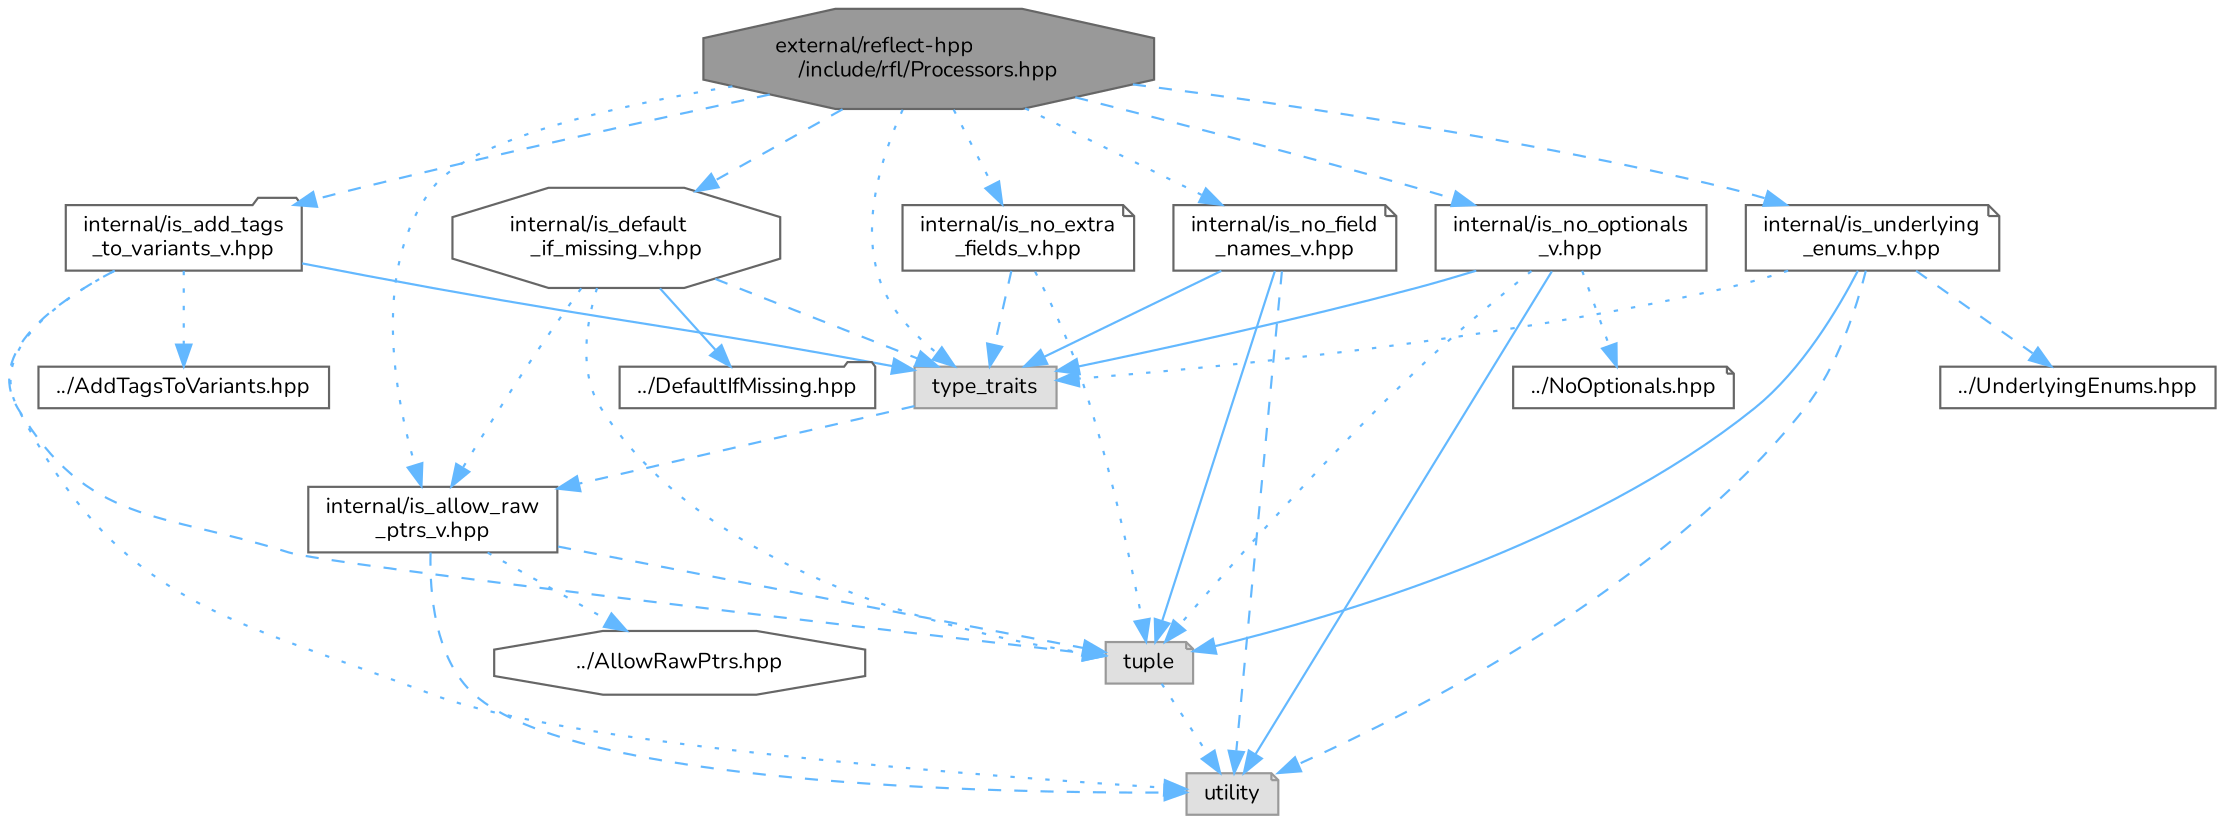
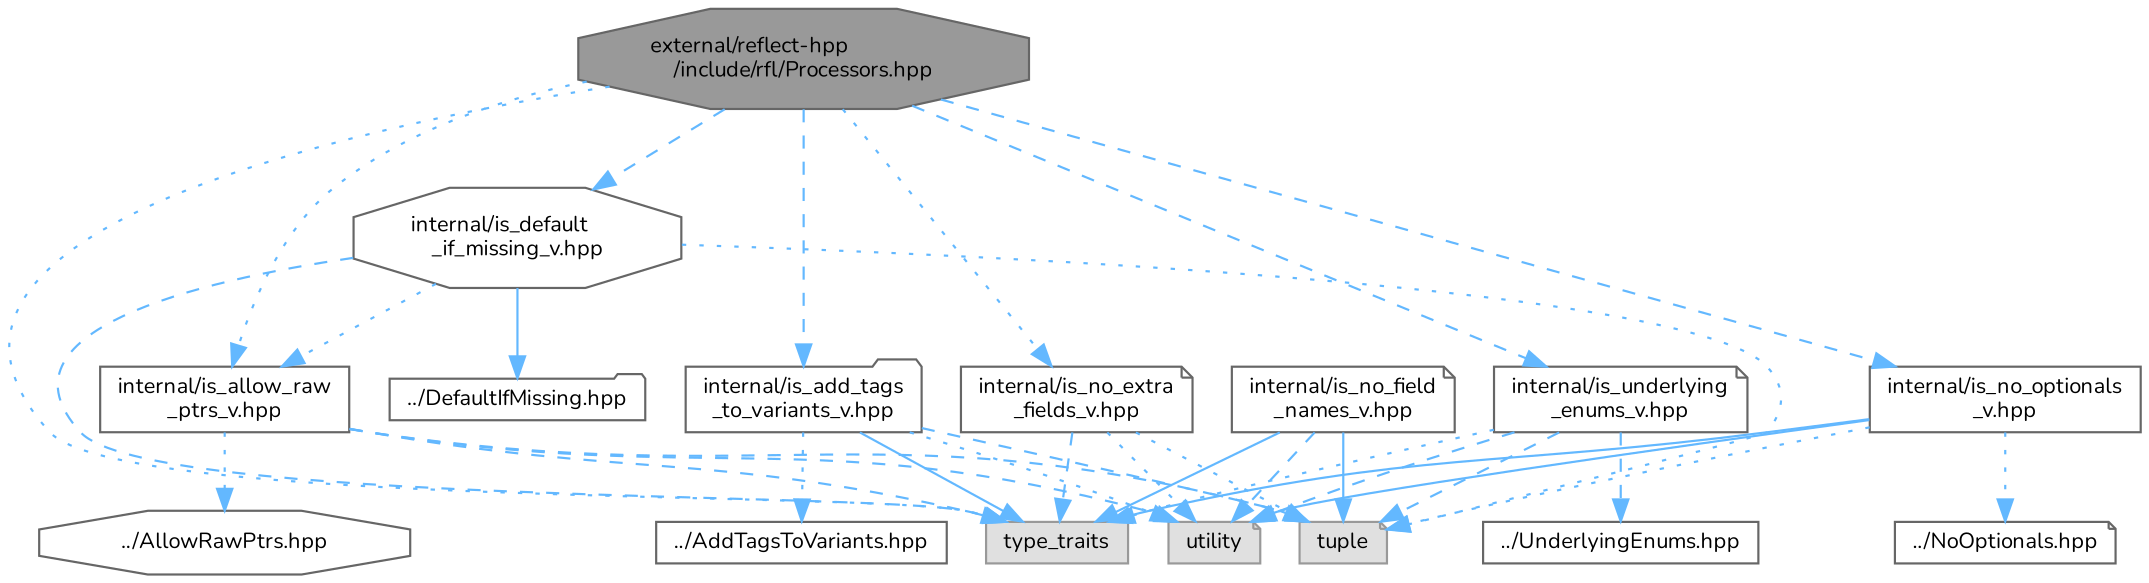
(1114, 152) -> none
(747, 445) -> (731, 472)
(1576, 518) -> (1480, 472)
(1185, 719) -> (1138, 464)
